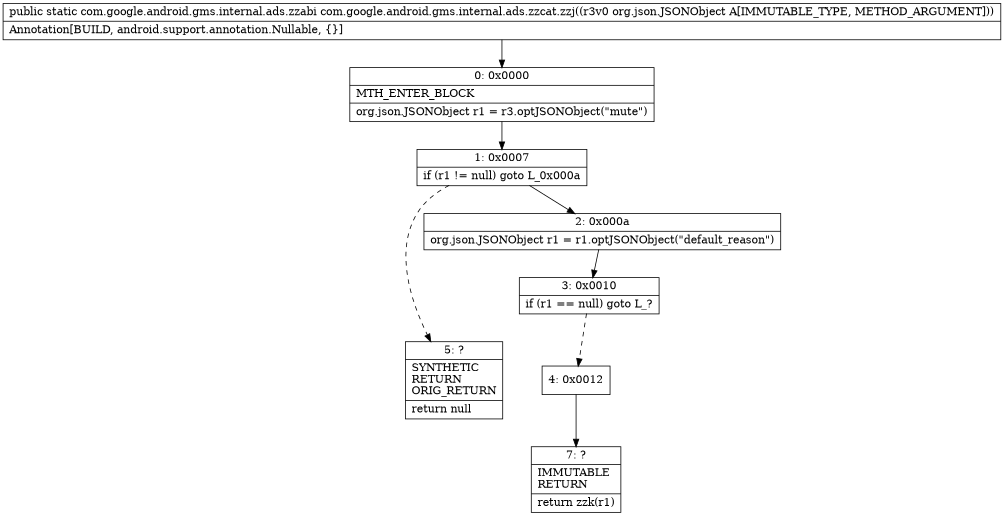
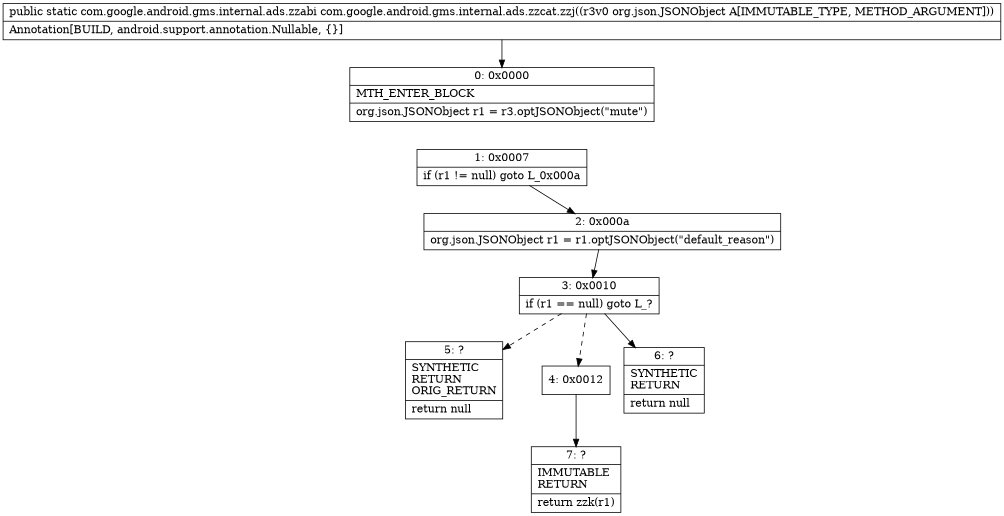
(502, 132) -> none
(406, 253) -> (536, 330)
none -> (664, 380)
